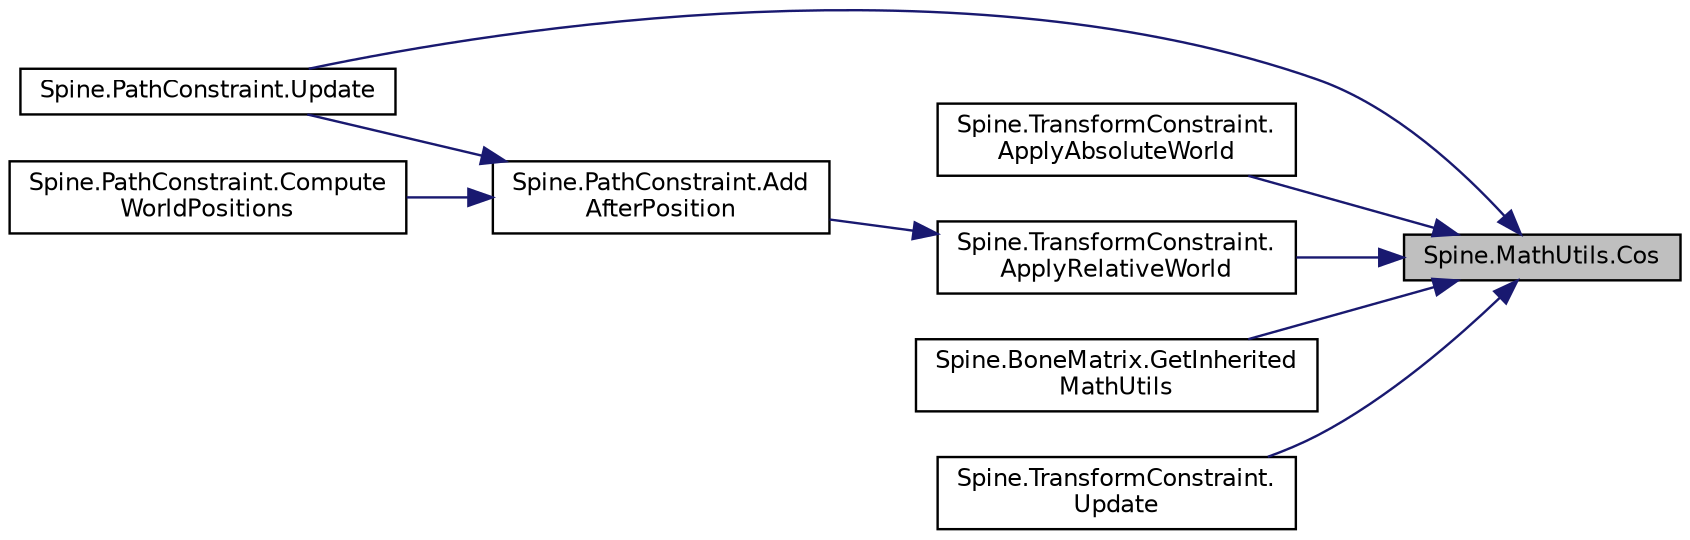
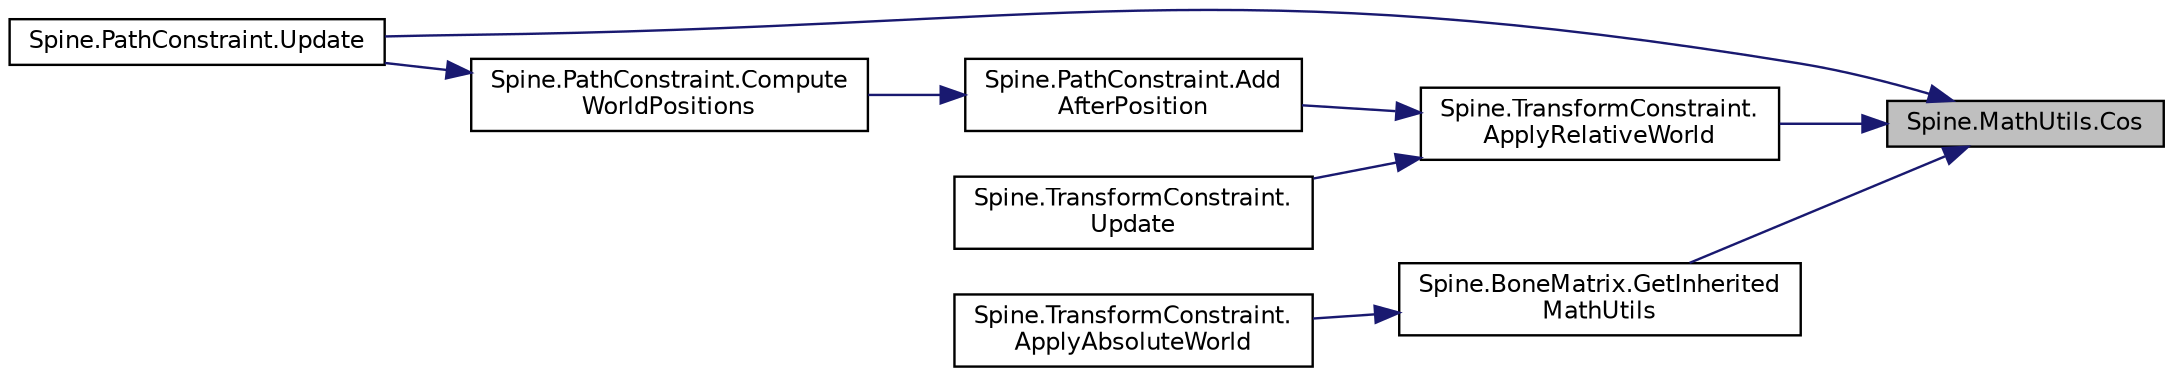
(395, 135) -> (416, 66)
(1341, 202) -> (1344, 316)
(1392, 389) -> (1355, 171)
